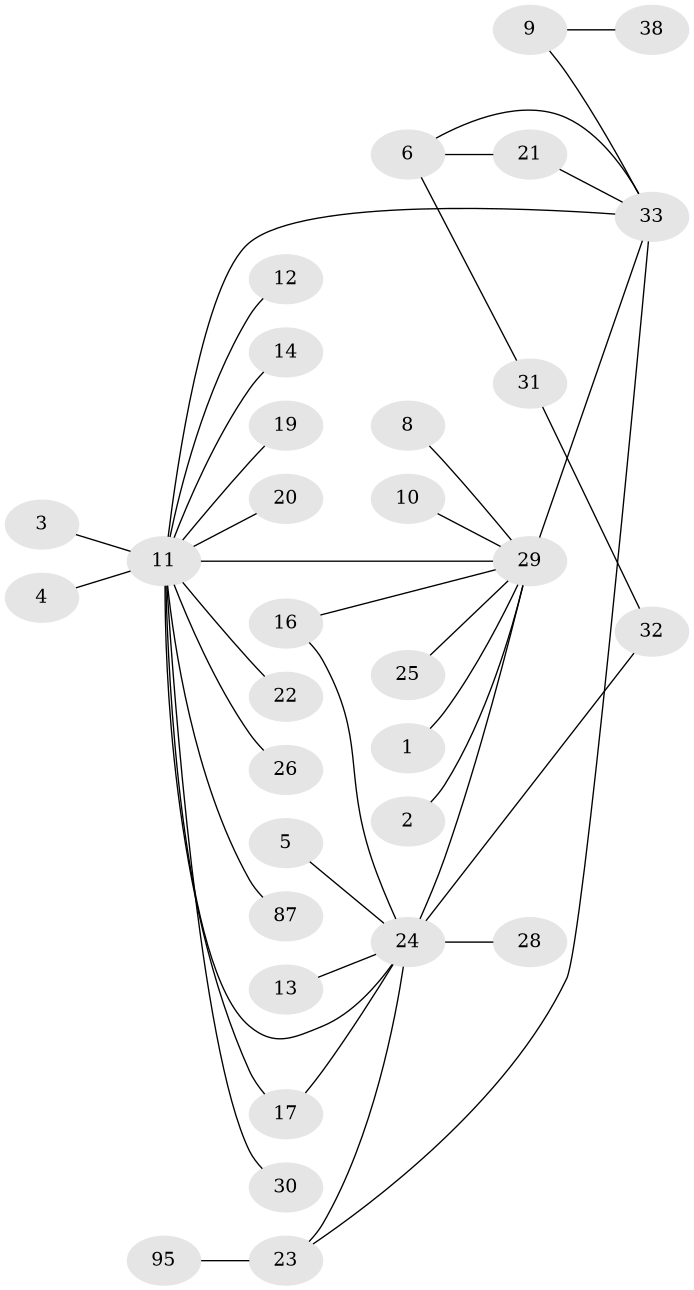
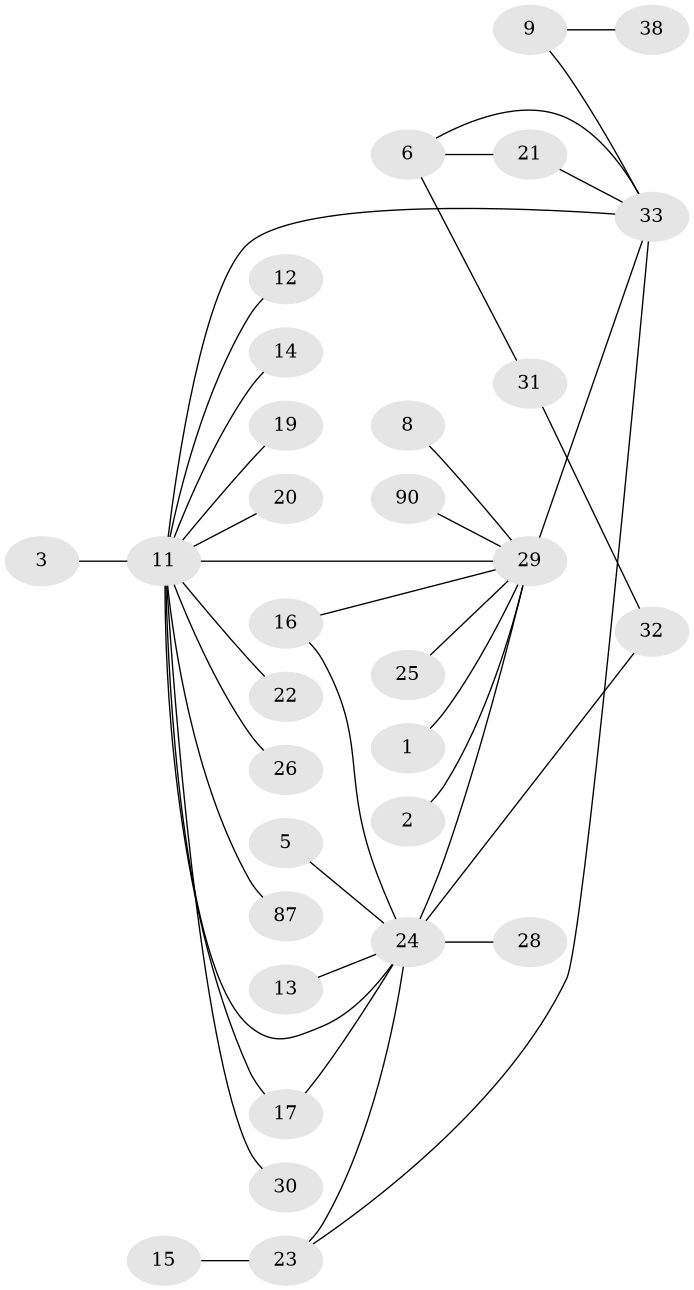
(408, 499) -> (408, 499)
(42, 598) -> none
(164, 1261) -> (164, 1261)
